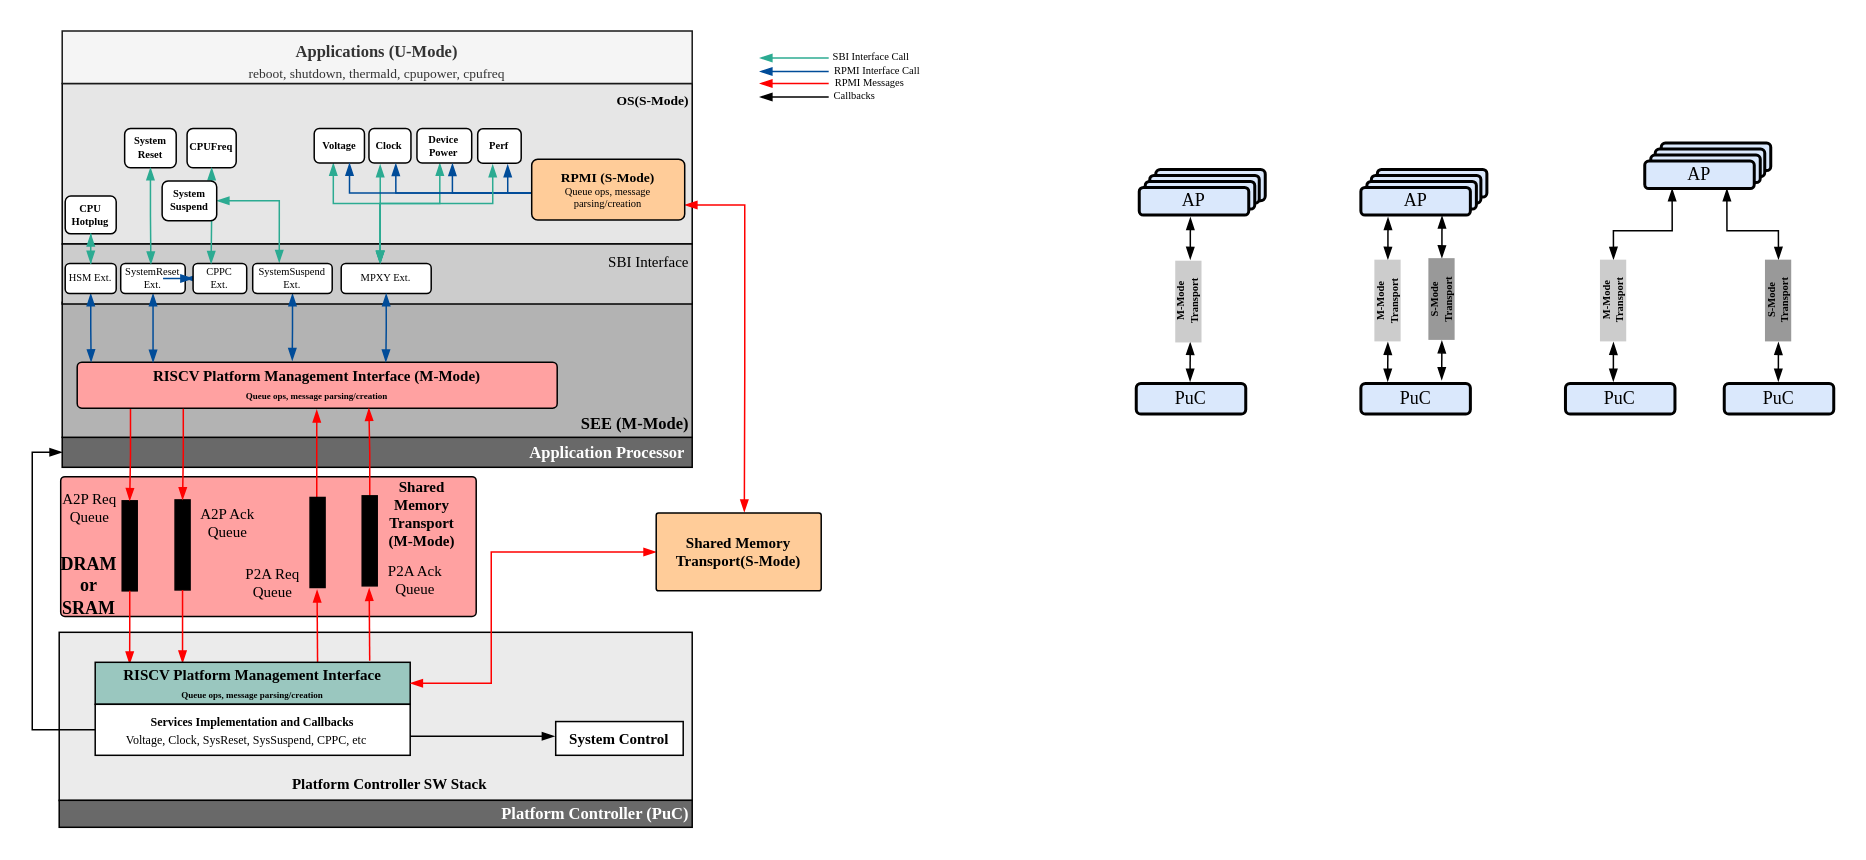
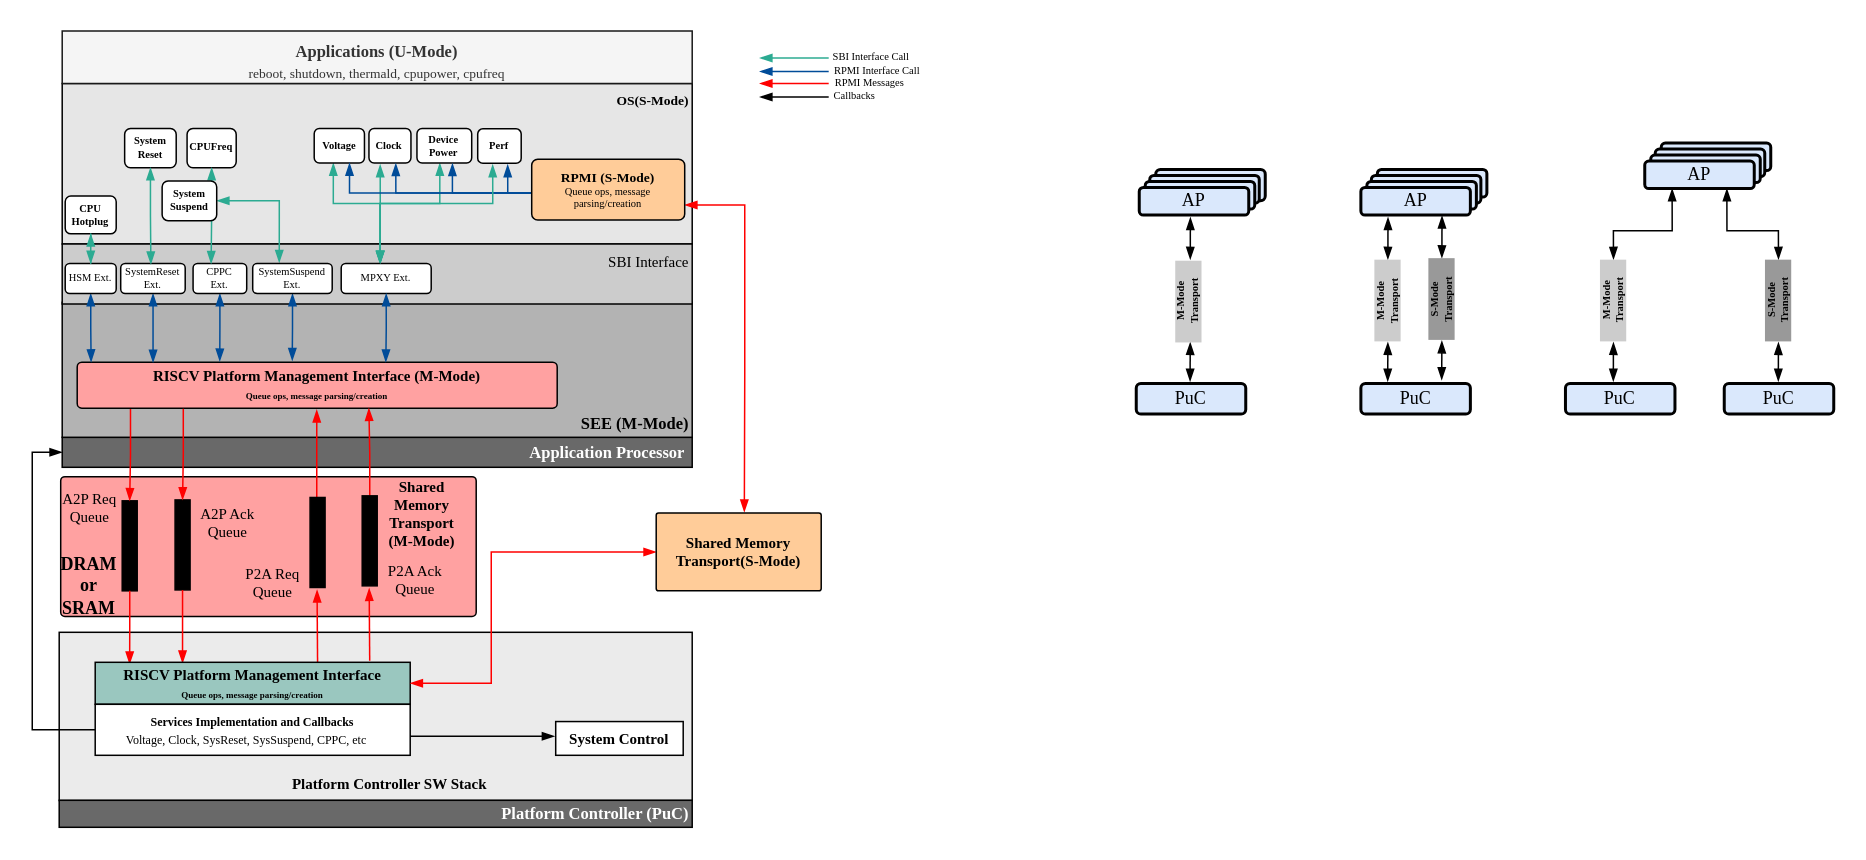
(169, 278) -> (220, 327)
